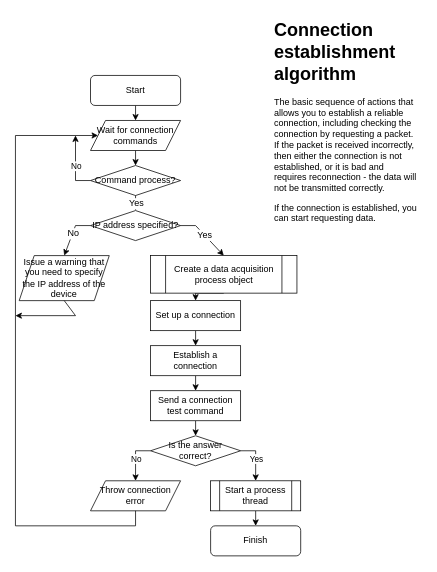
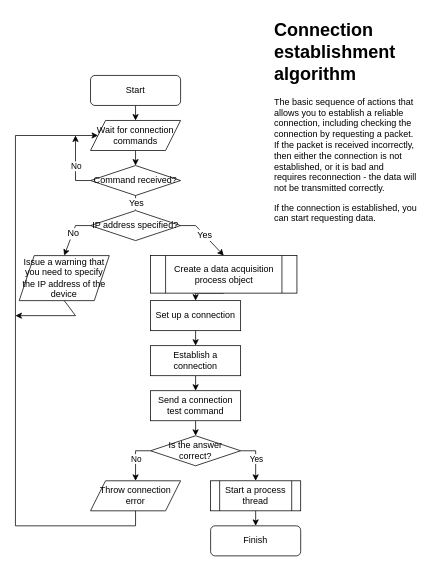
(135, 180) -> (135, 180)
